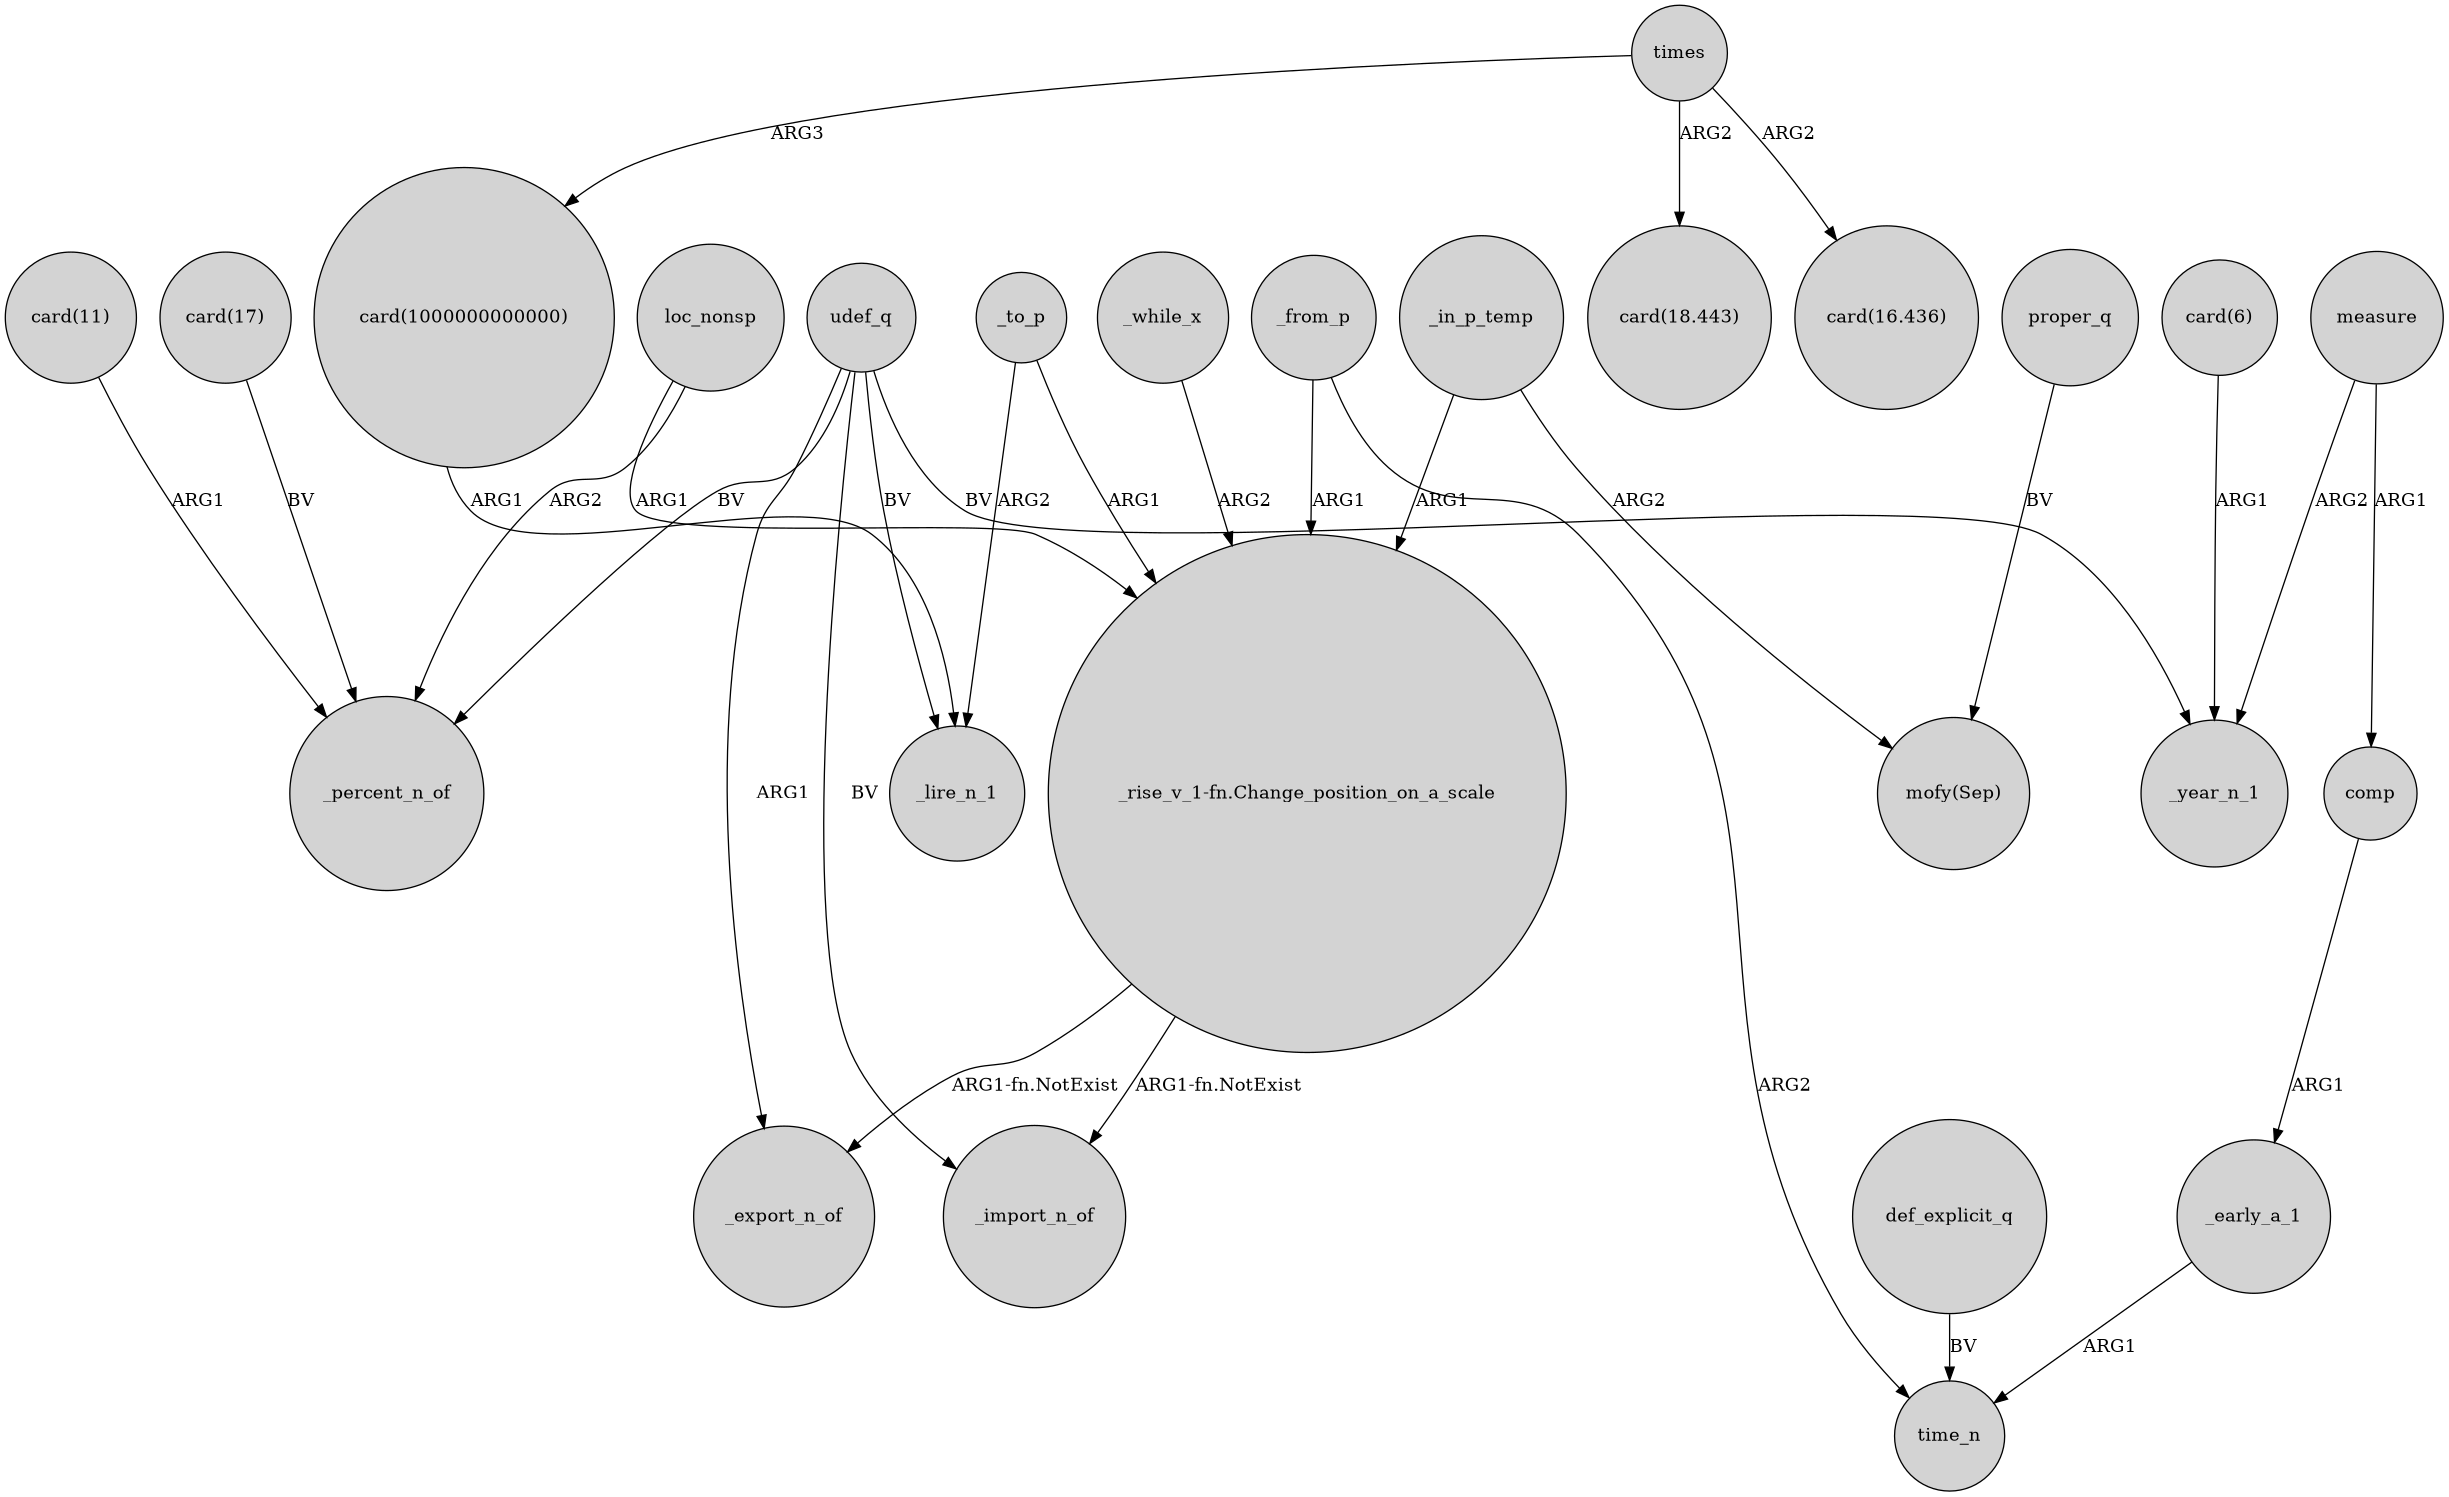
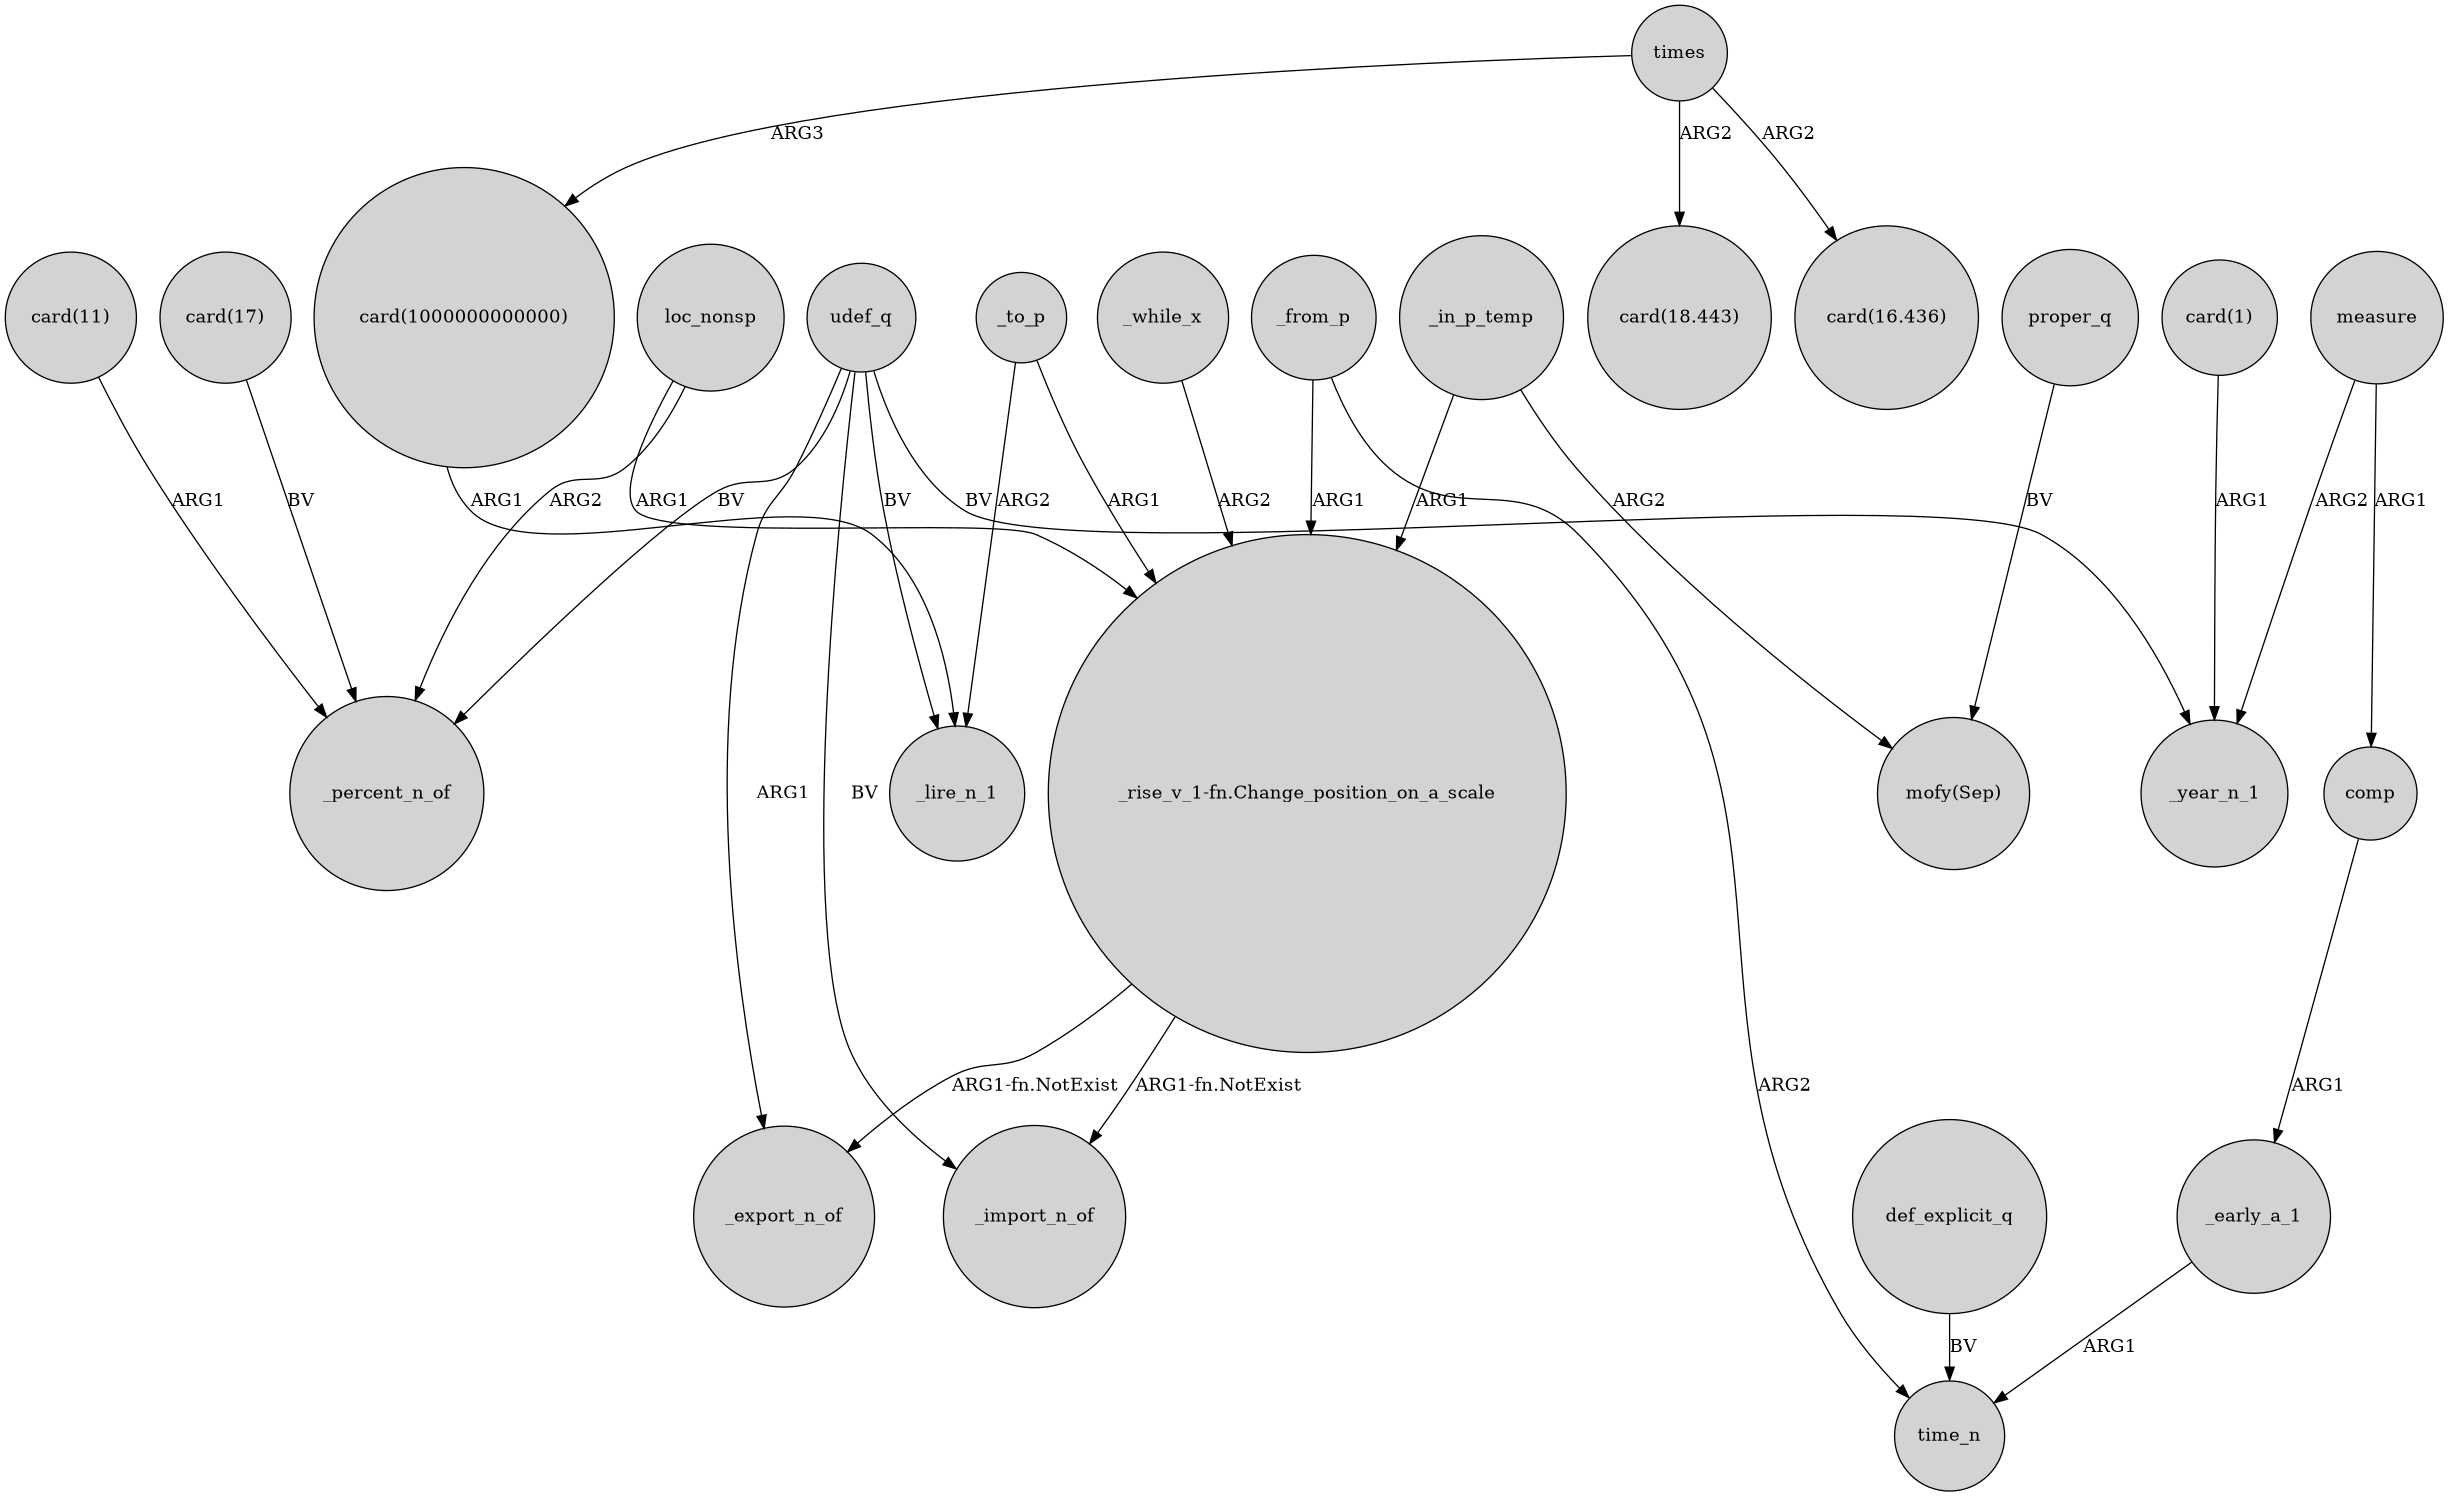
(2220, 318) -> (2220, 318)
